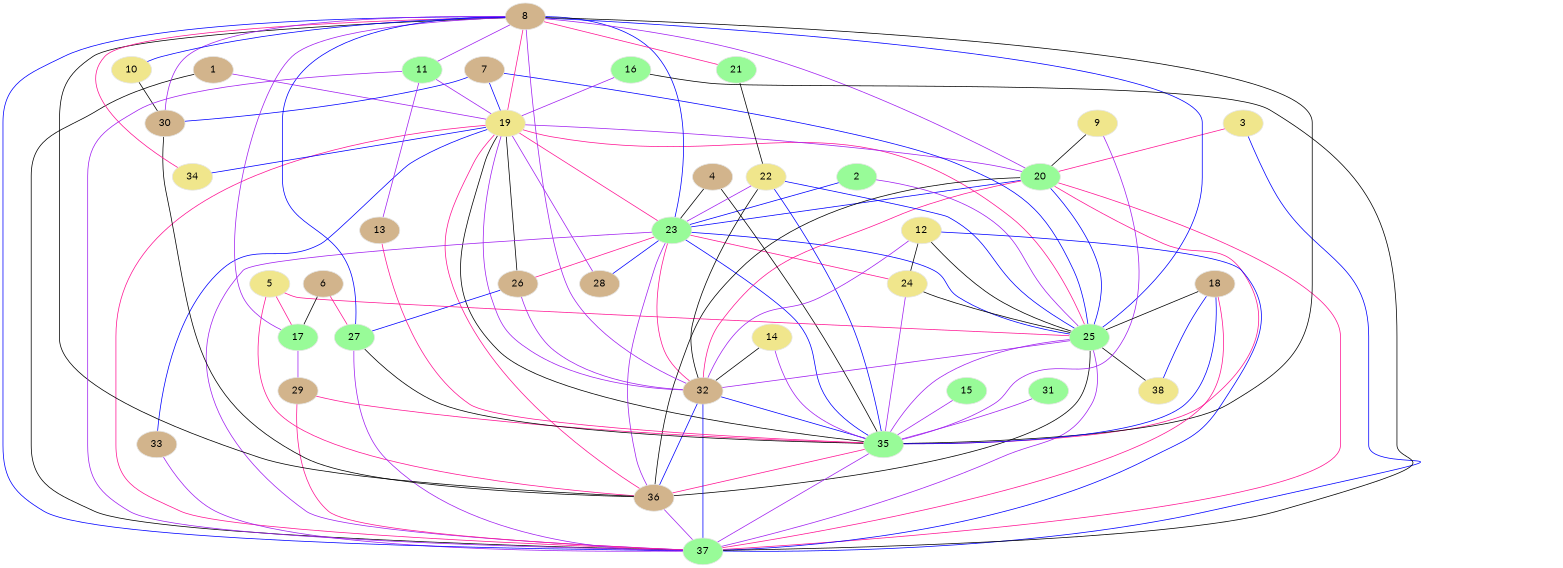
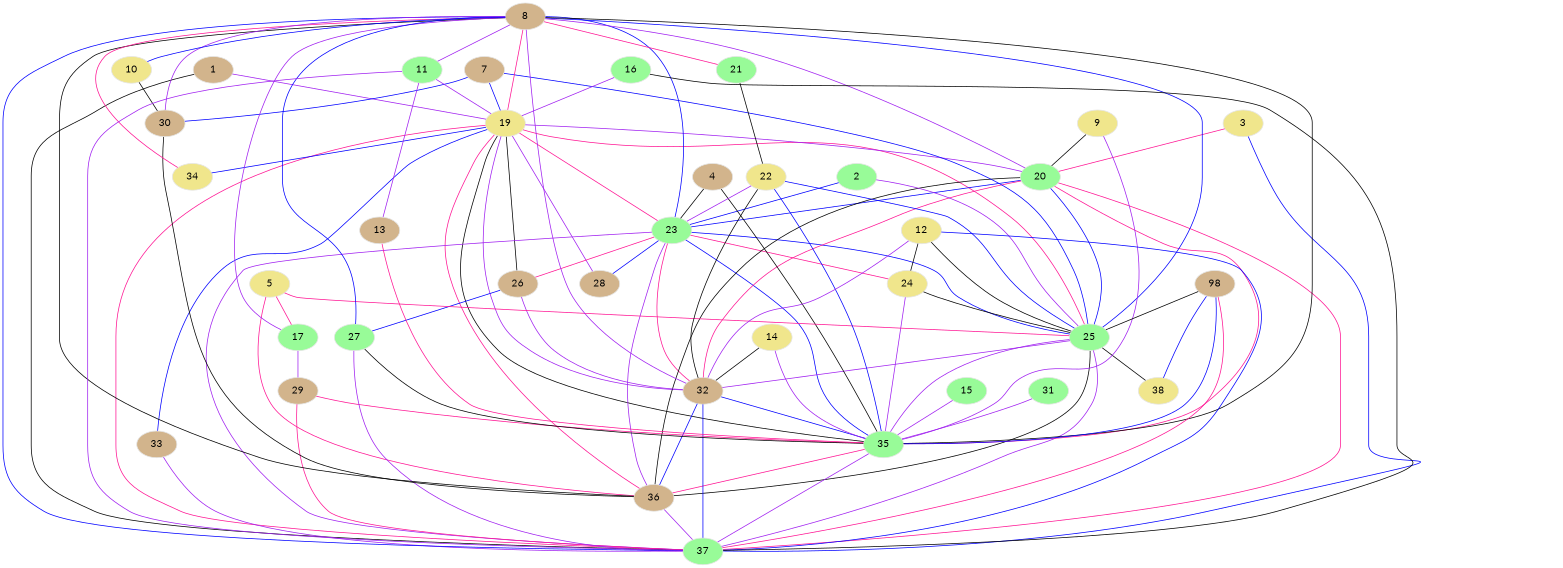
(323, 284) -> none
(1215, 284) -> (1215, 284)
